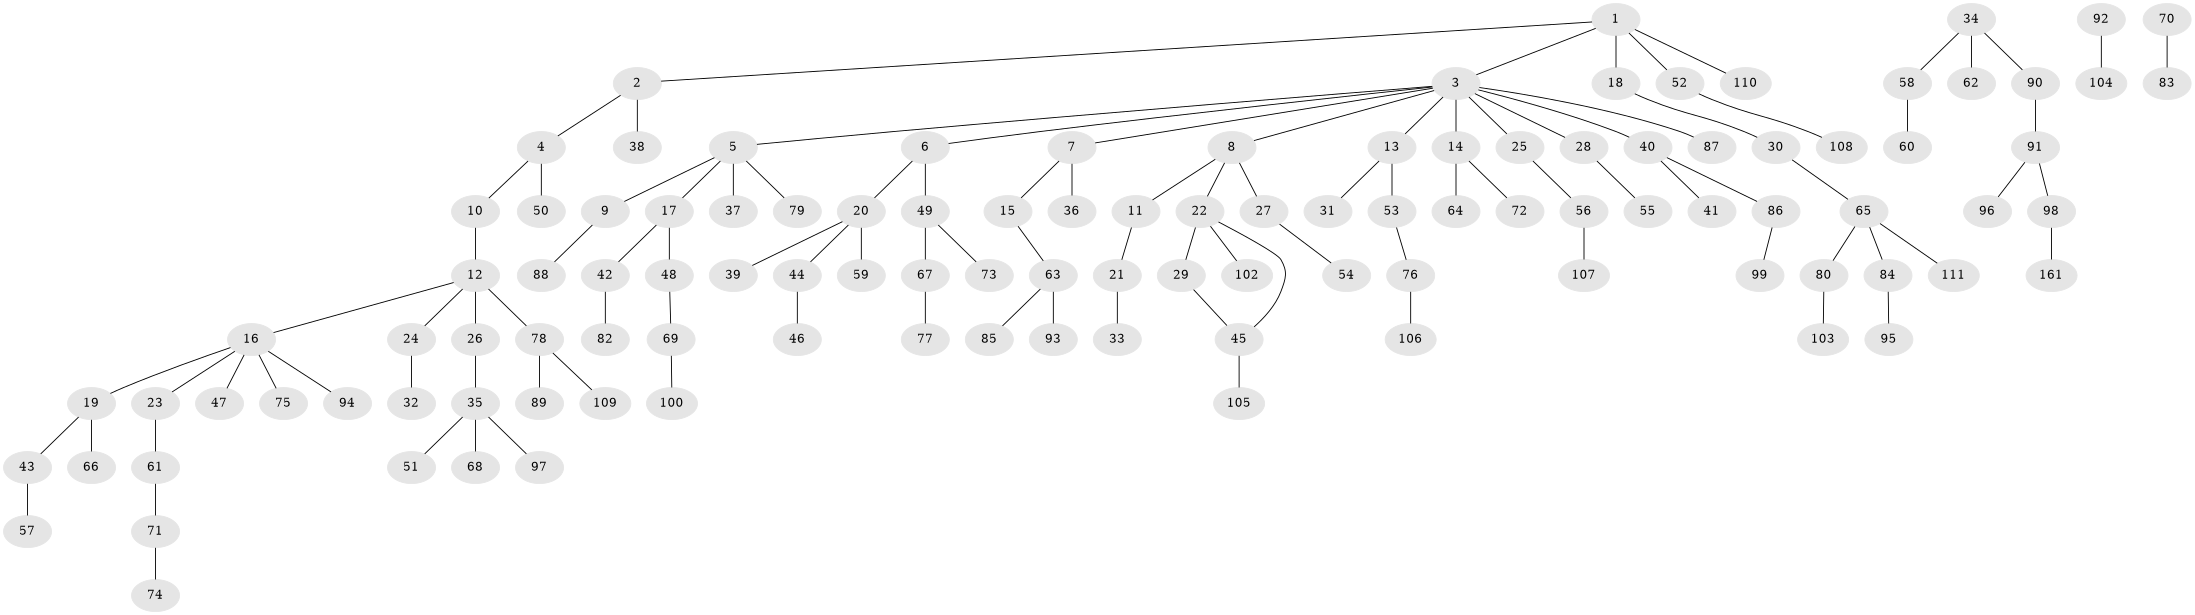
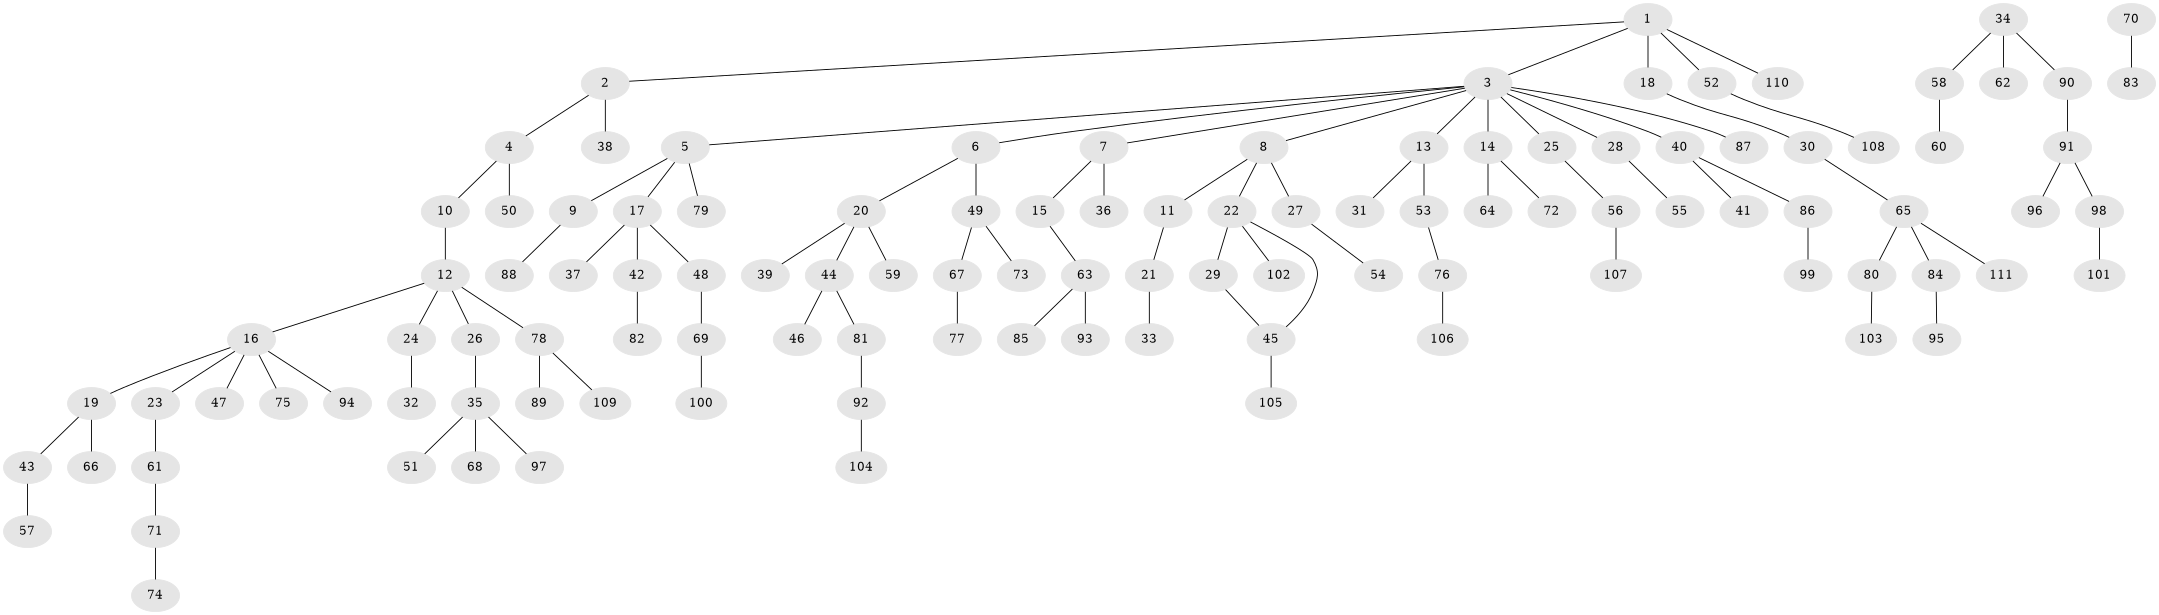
(733, 180) -> (605, 243)
(2052, 276) -> (2100, 276)
none -> (861, 340)
